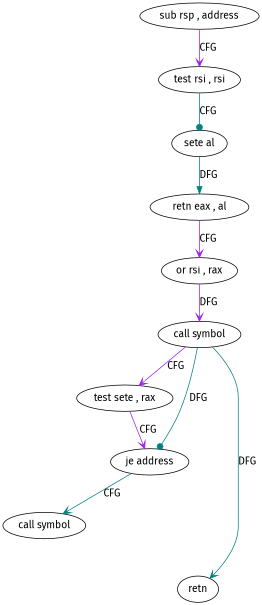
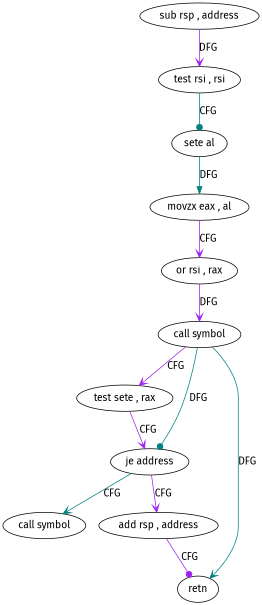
(208, 48) -> (208, 48)
(199, 207) -> (199, 207)
none -> (158, 526)
